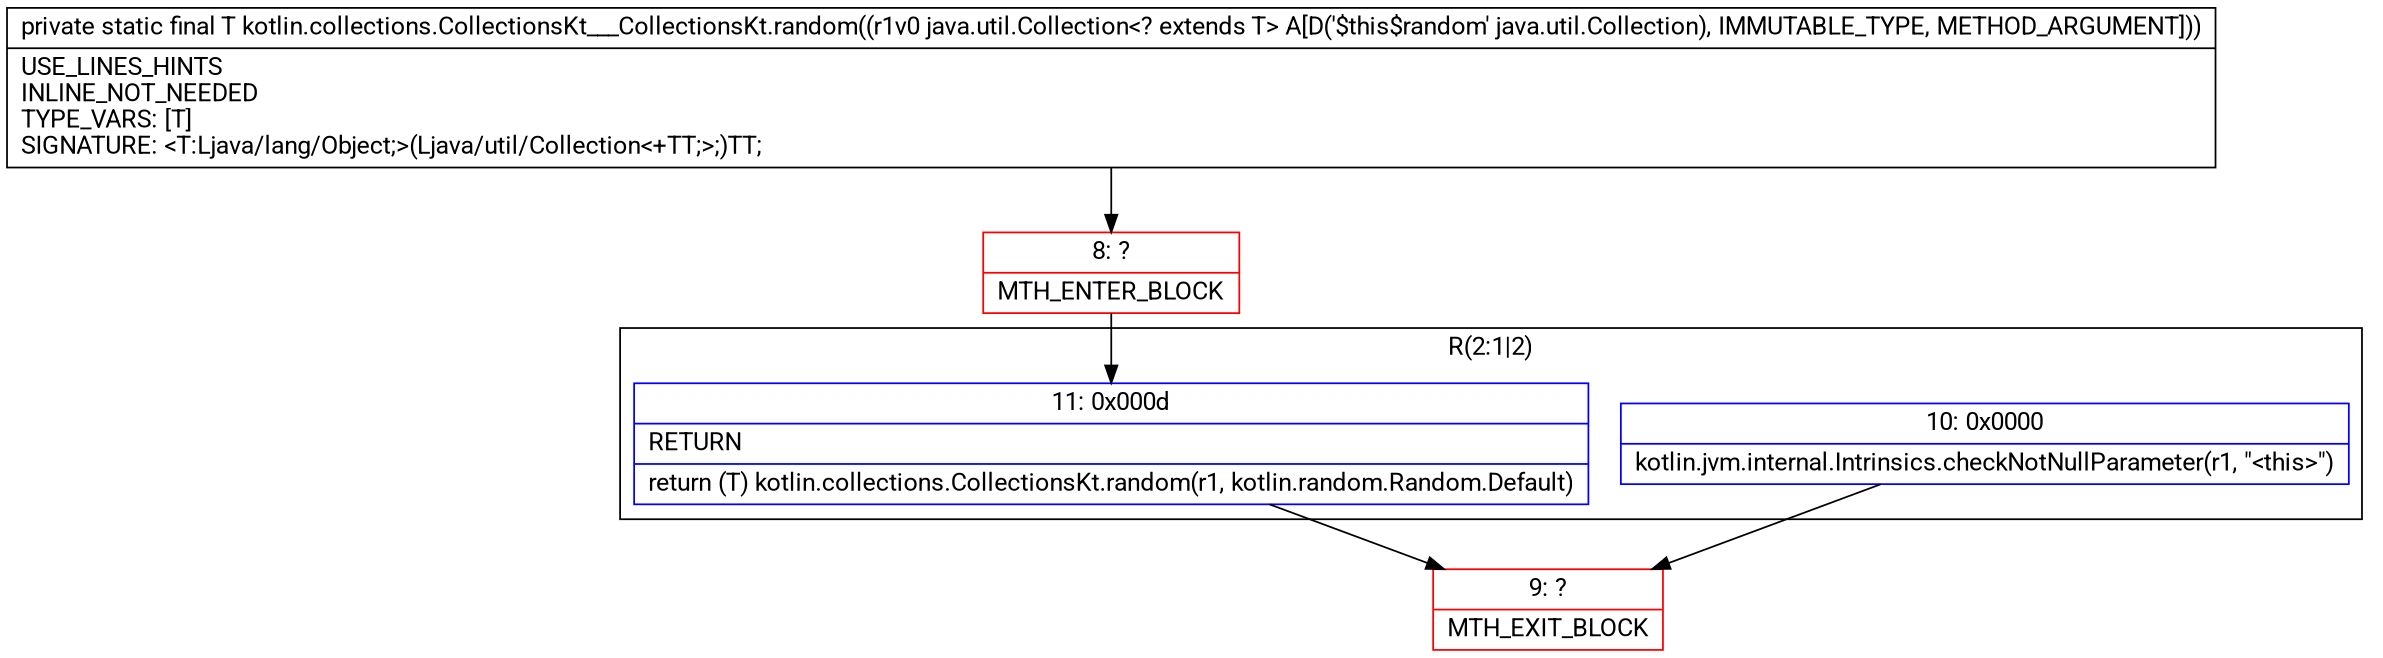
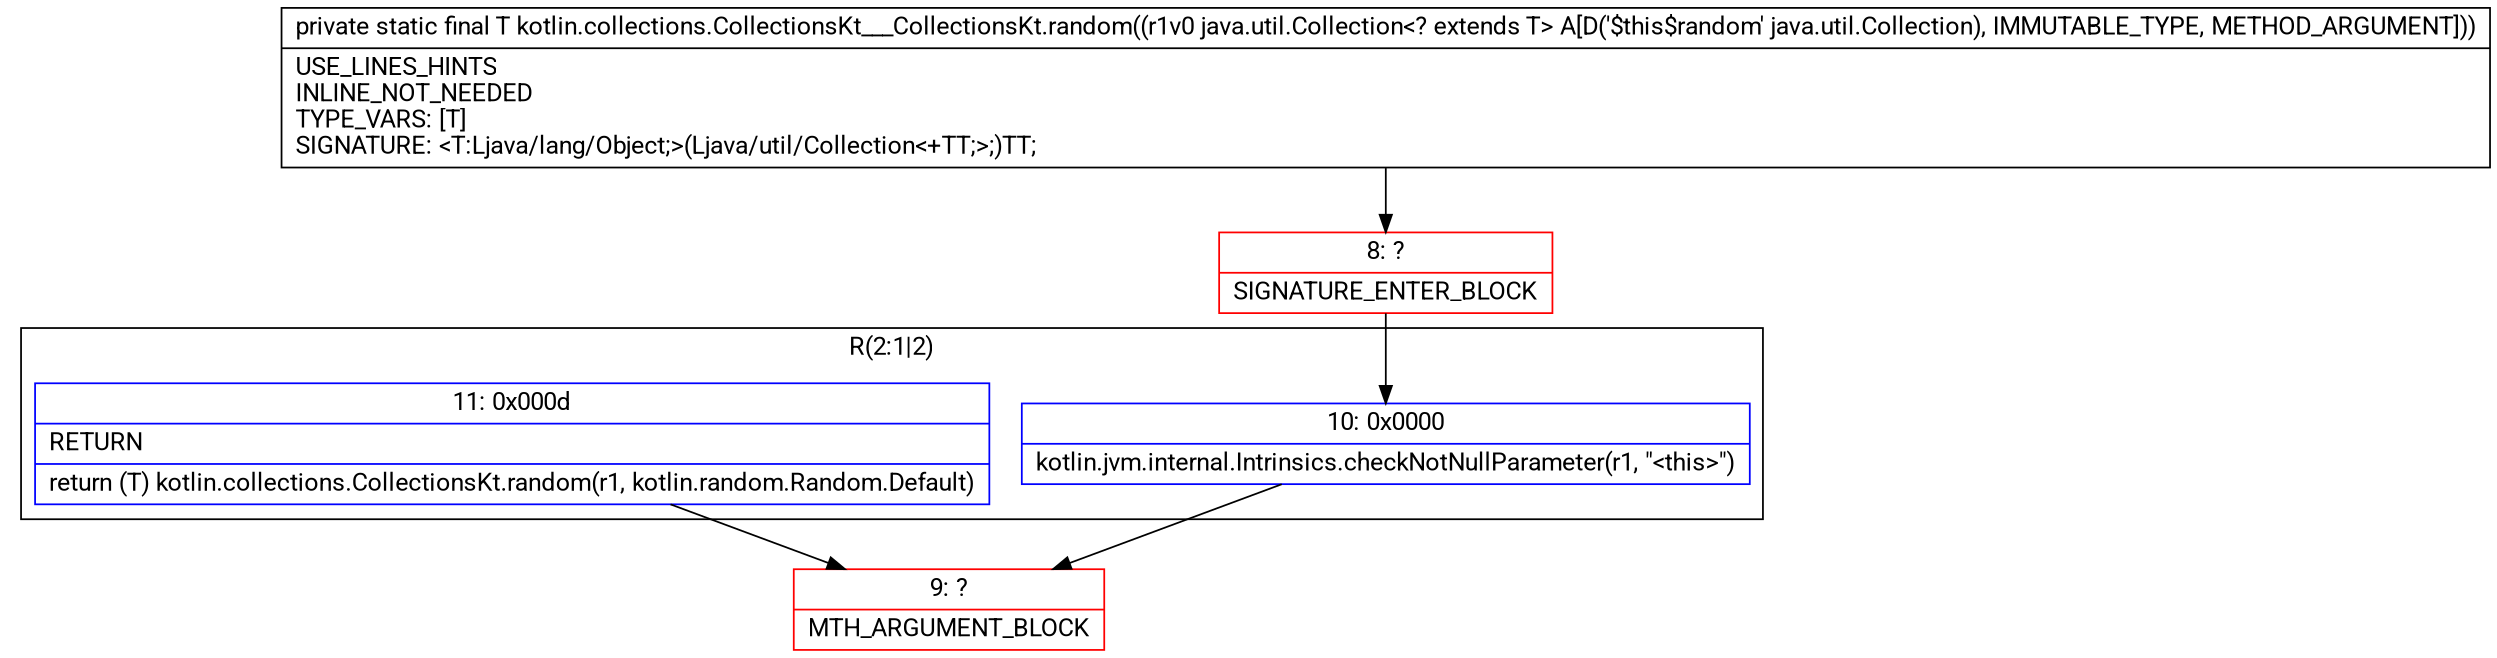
(1111, 292) -> (1386, 292)
(1111, 339) -> (1386, 349)
(1548, 629) -> (949, 629)
